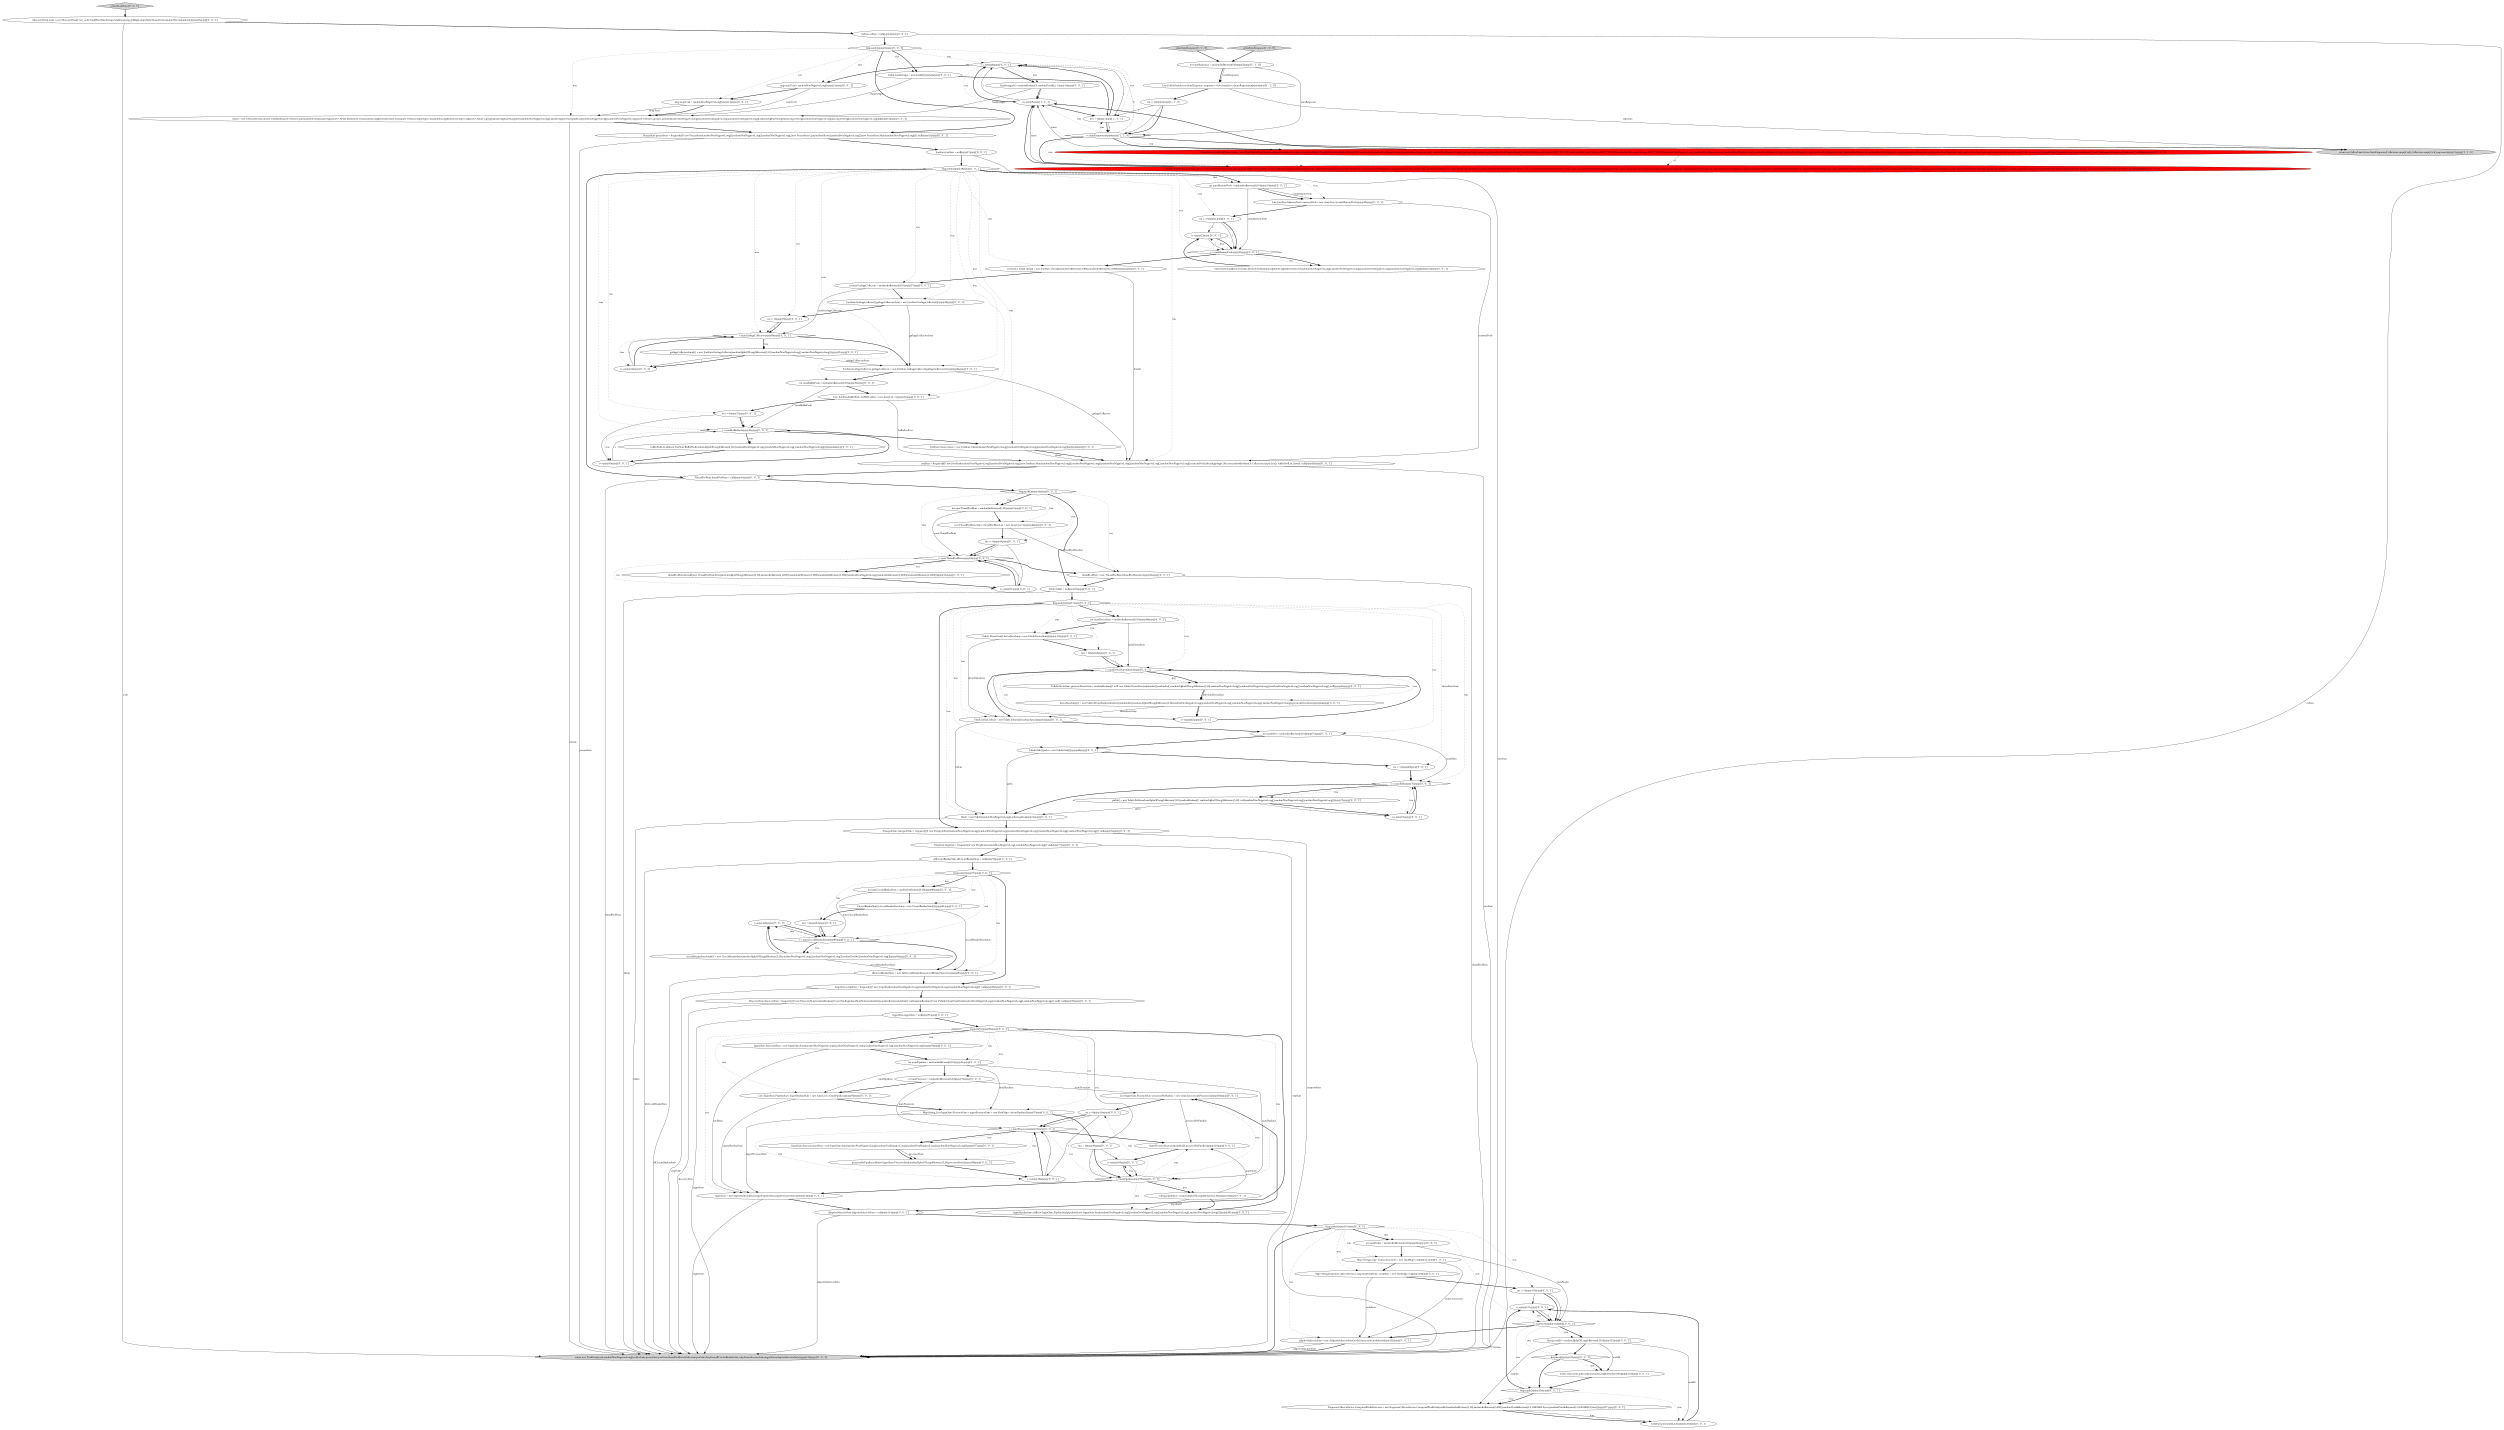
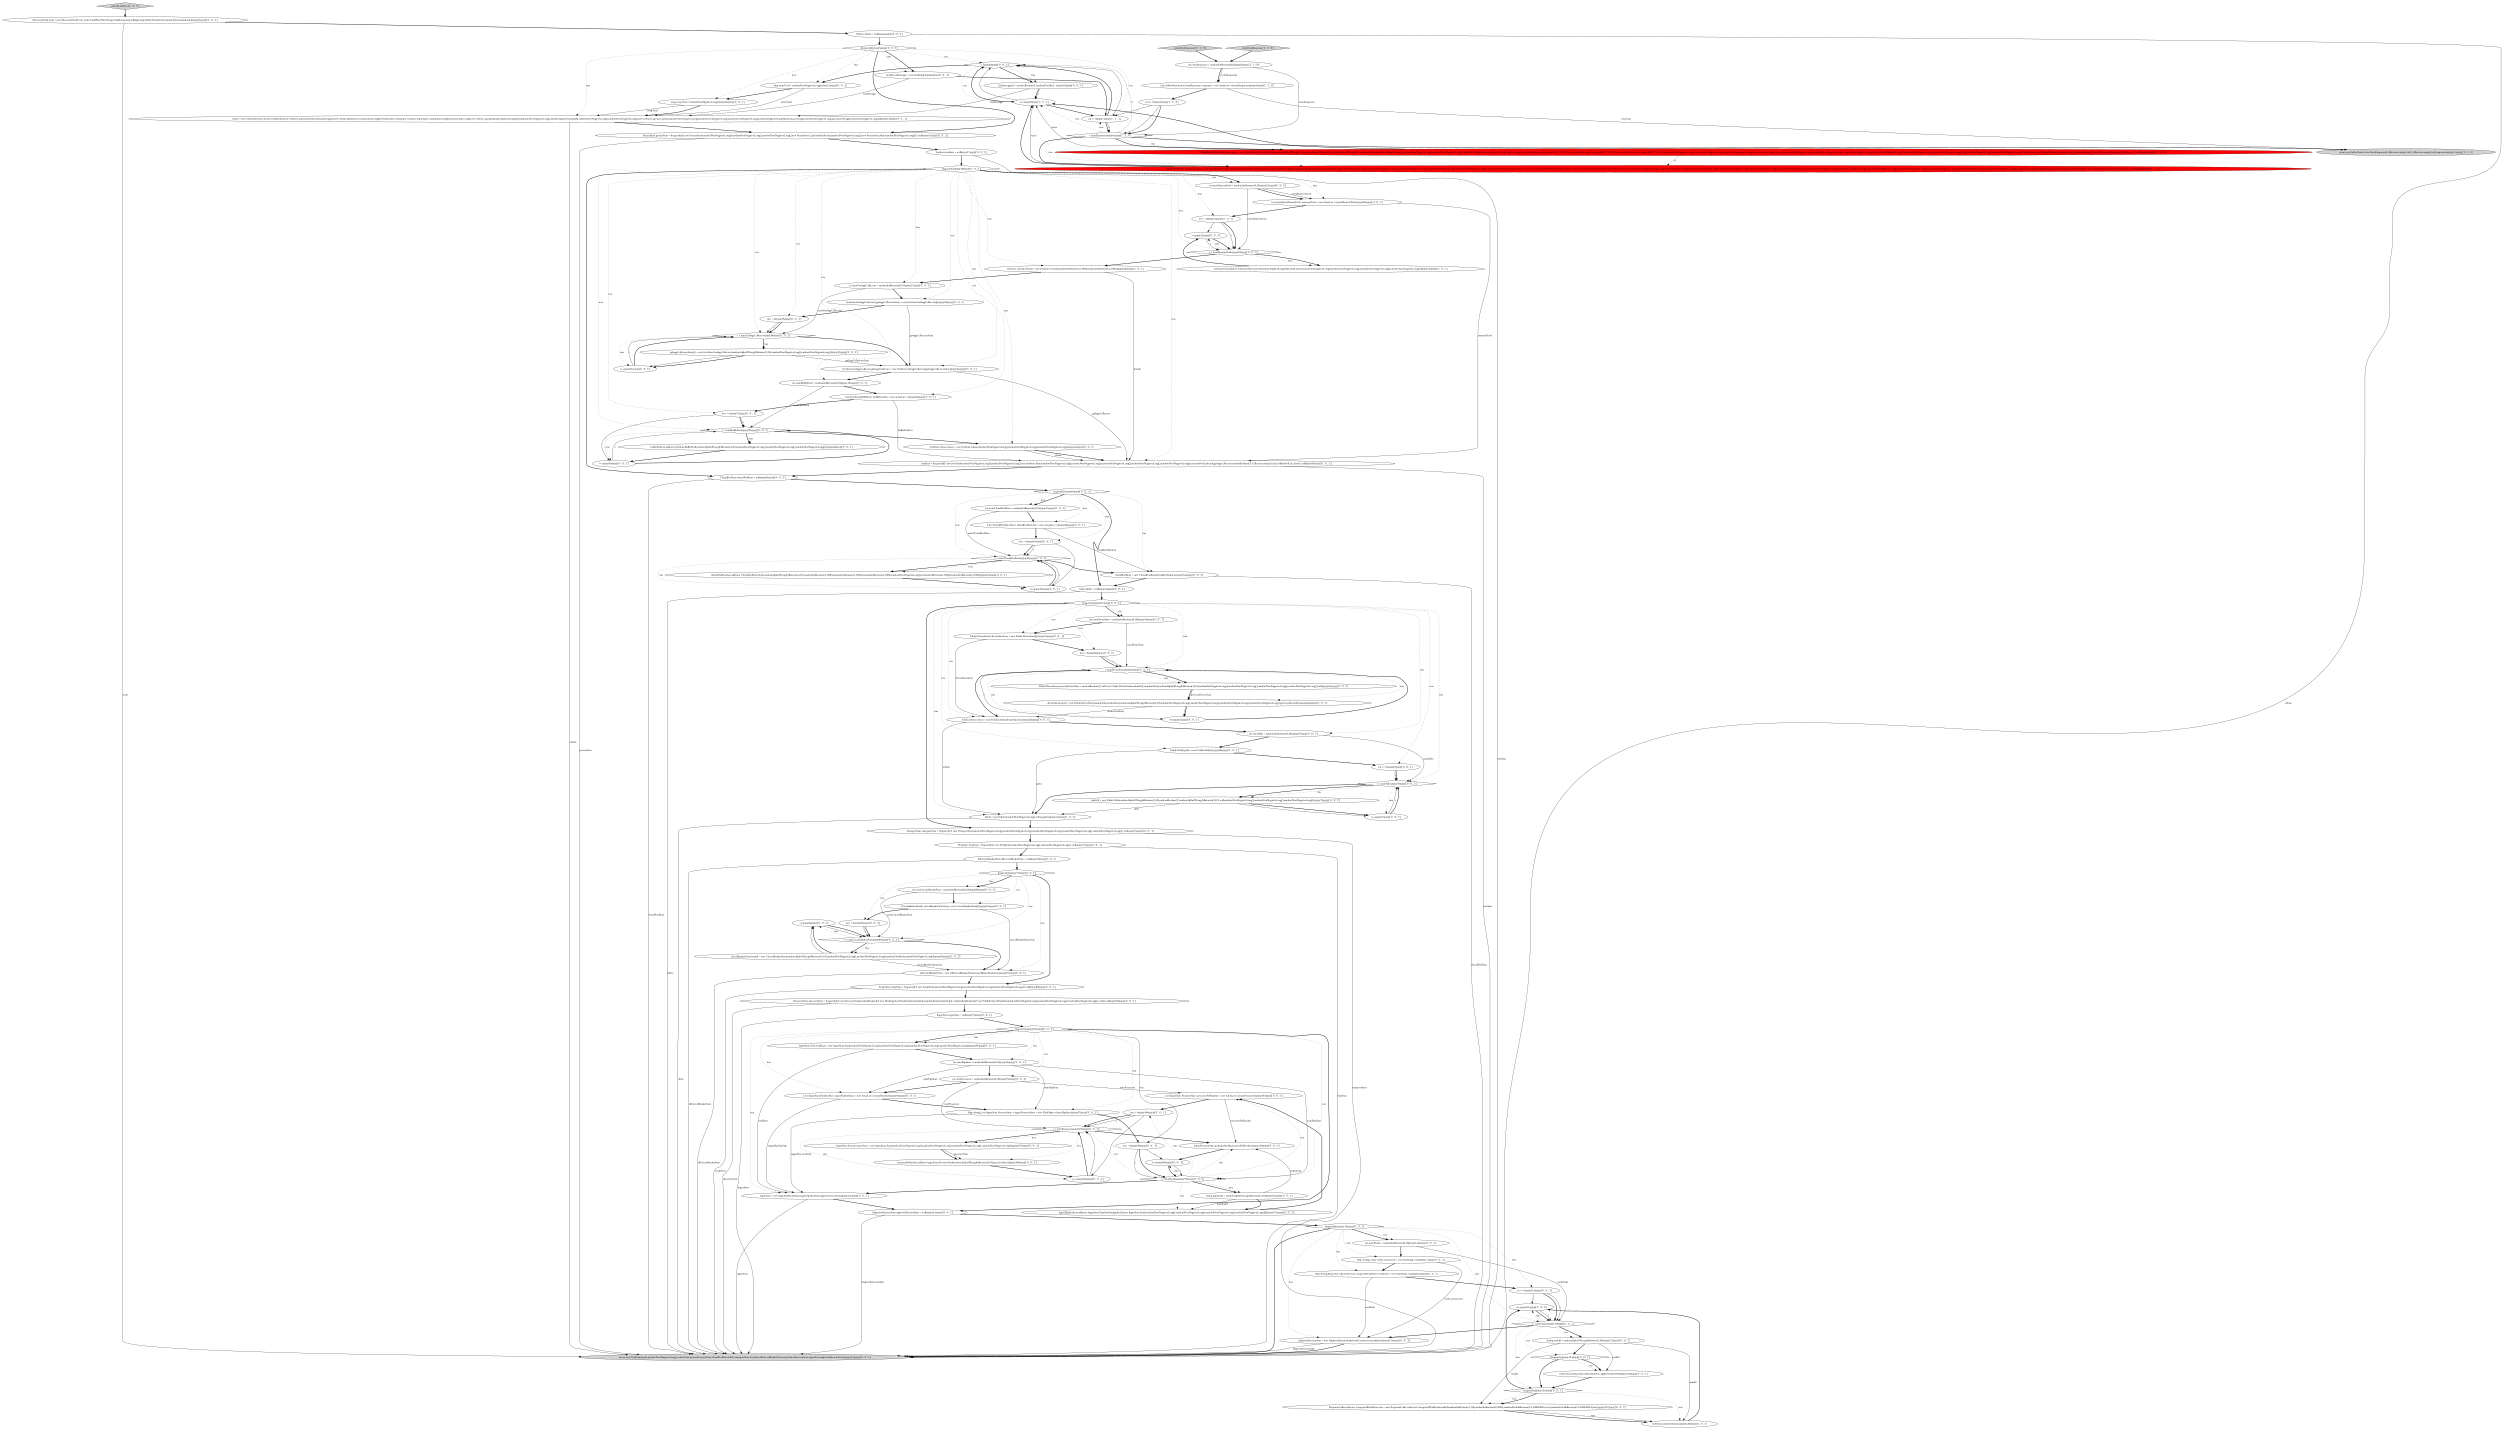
(1450, 686) -> (1432, 686)
